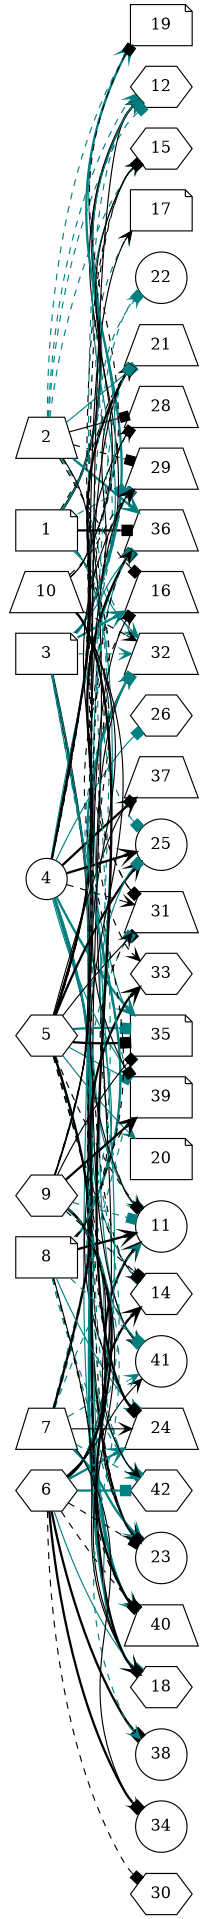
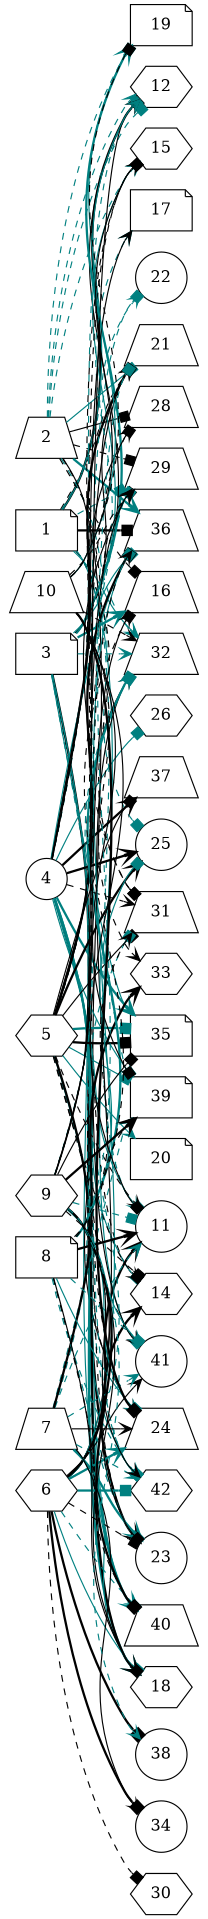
(85, 1546) -> (85, 1546)
